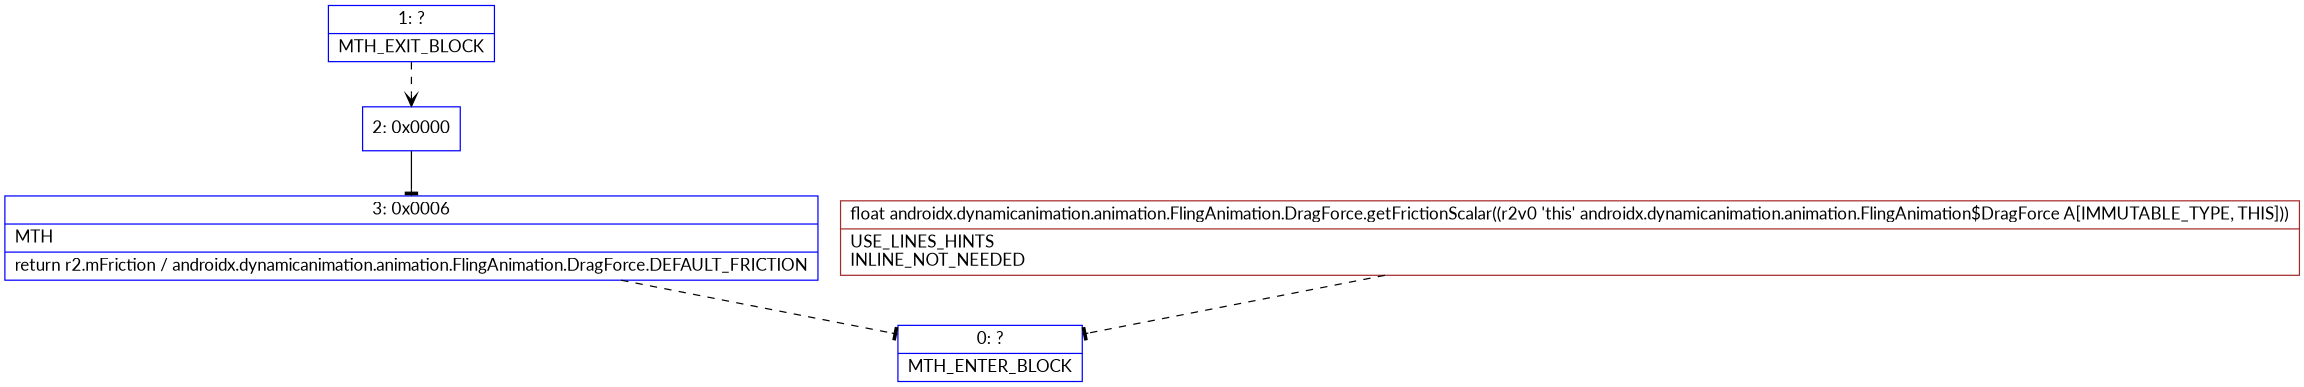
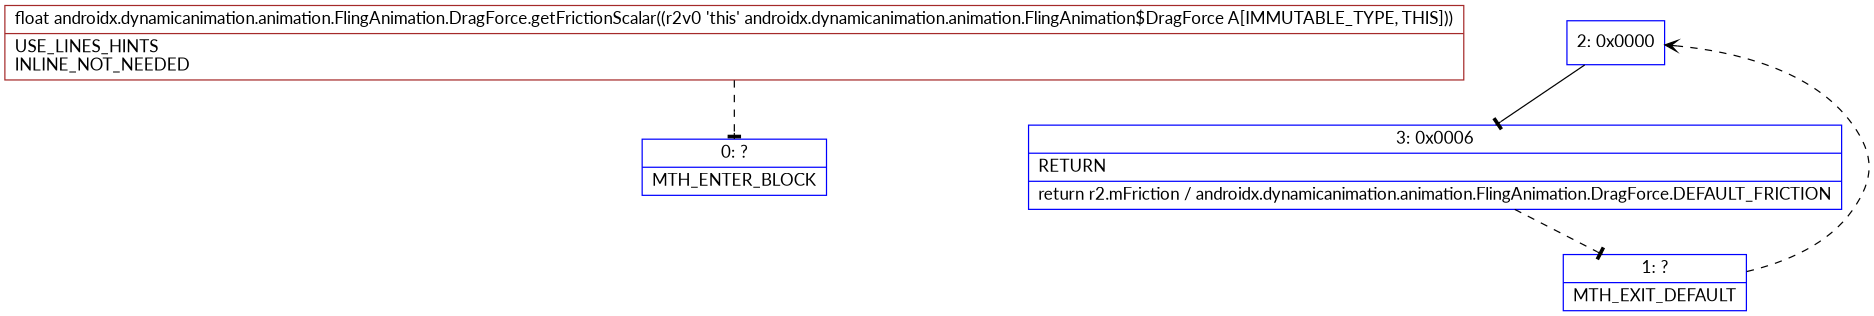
(411, 47) -> (1655, 296)
(34, 237) -> (1073, 167)
(756, 307) -> (1556, 230)
